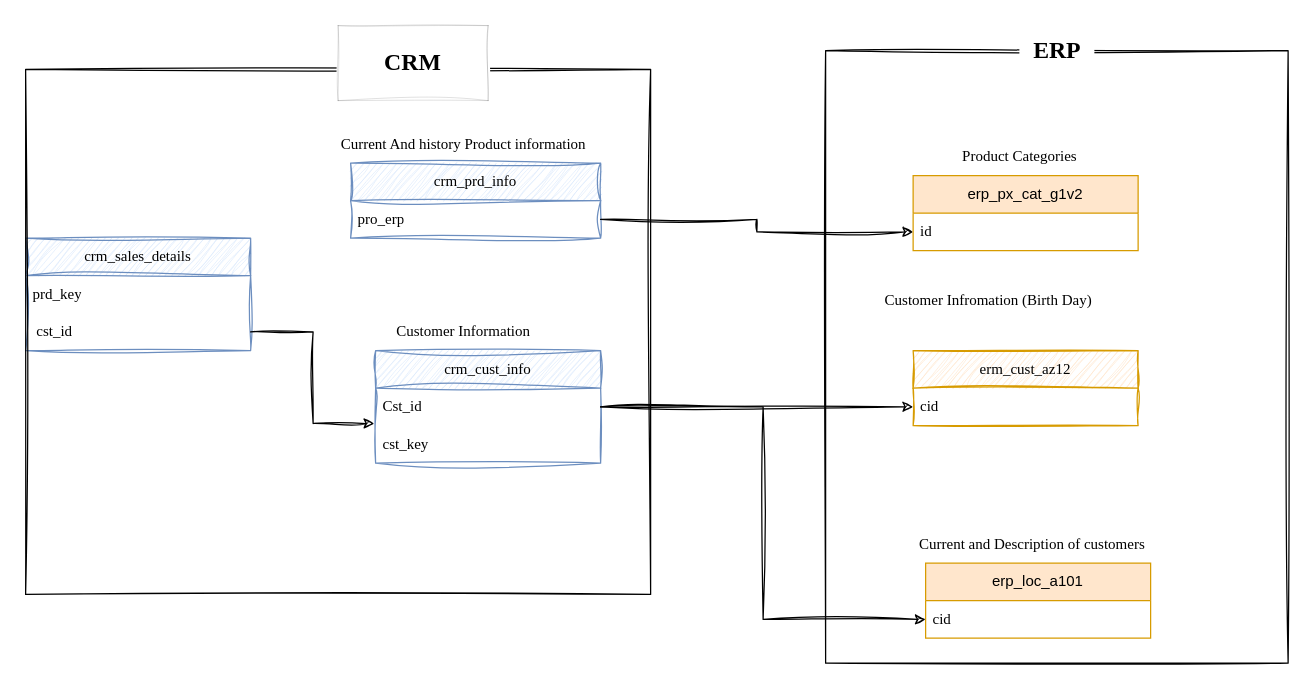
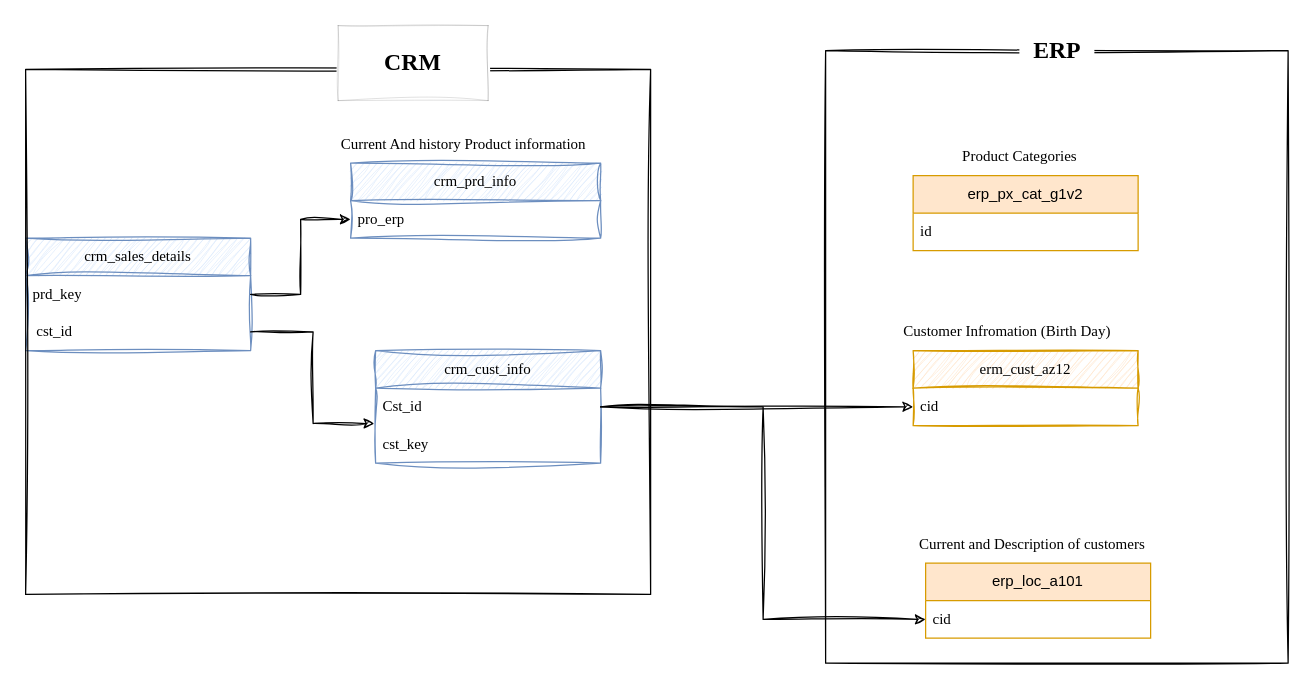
(757, 221) -> none
none -> (301, 261)
(988, 301) -> (1007, 332)
(463, 332) -> none
